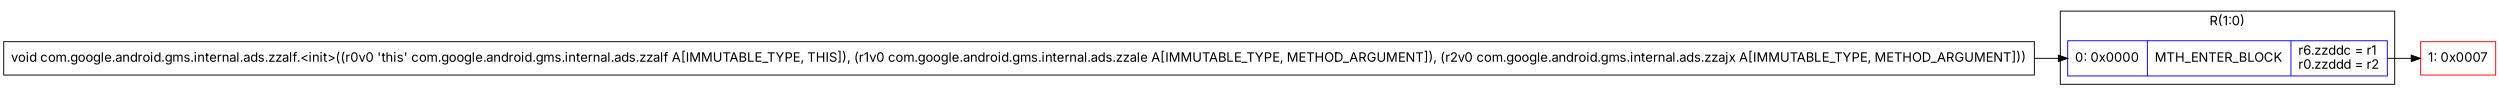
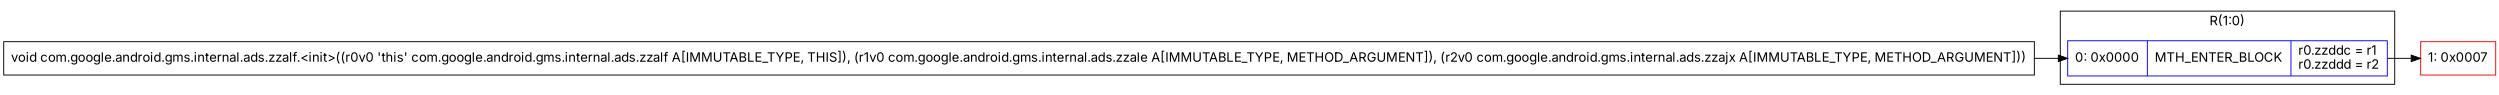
(2338, 51) -> (2338, 51)
